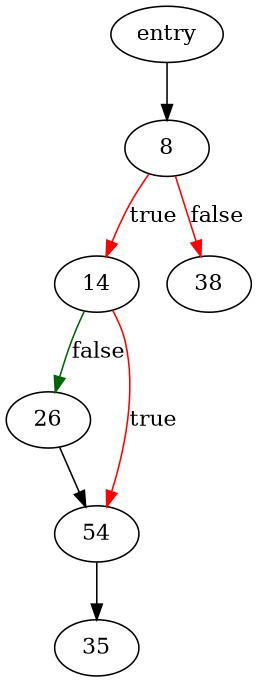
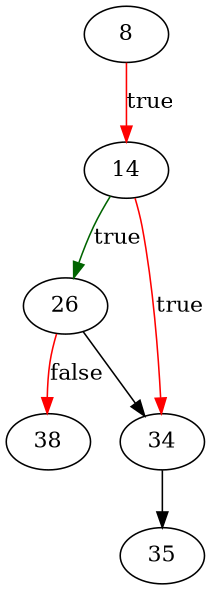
(167, 34) -> none
(186, 209) -> (50, 365)
(98, 352) -> (118, 238)
(97, 534) -> (162, 442)
